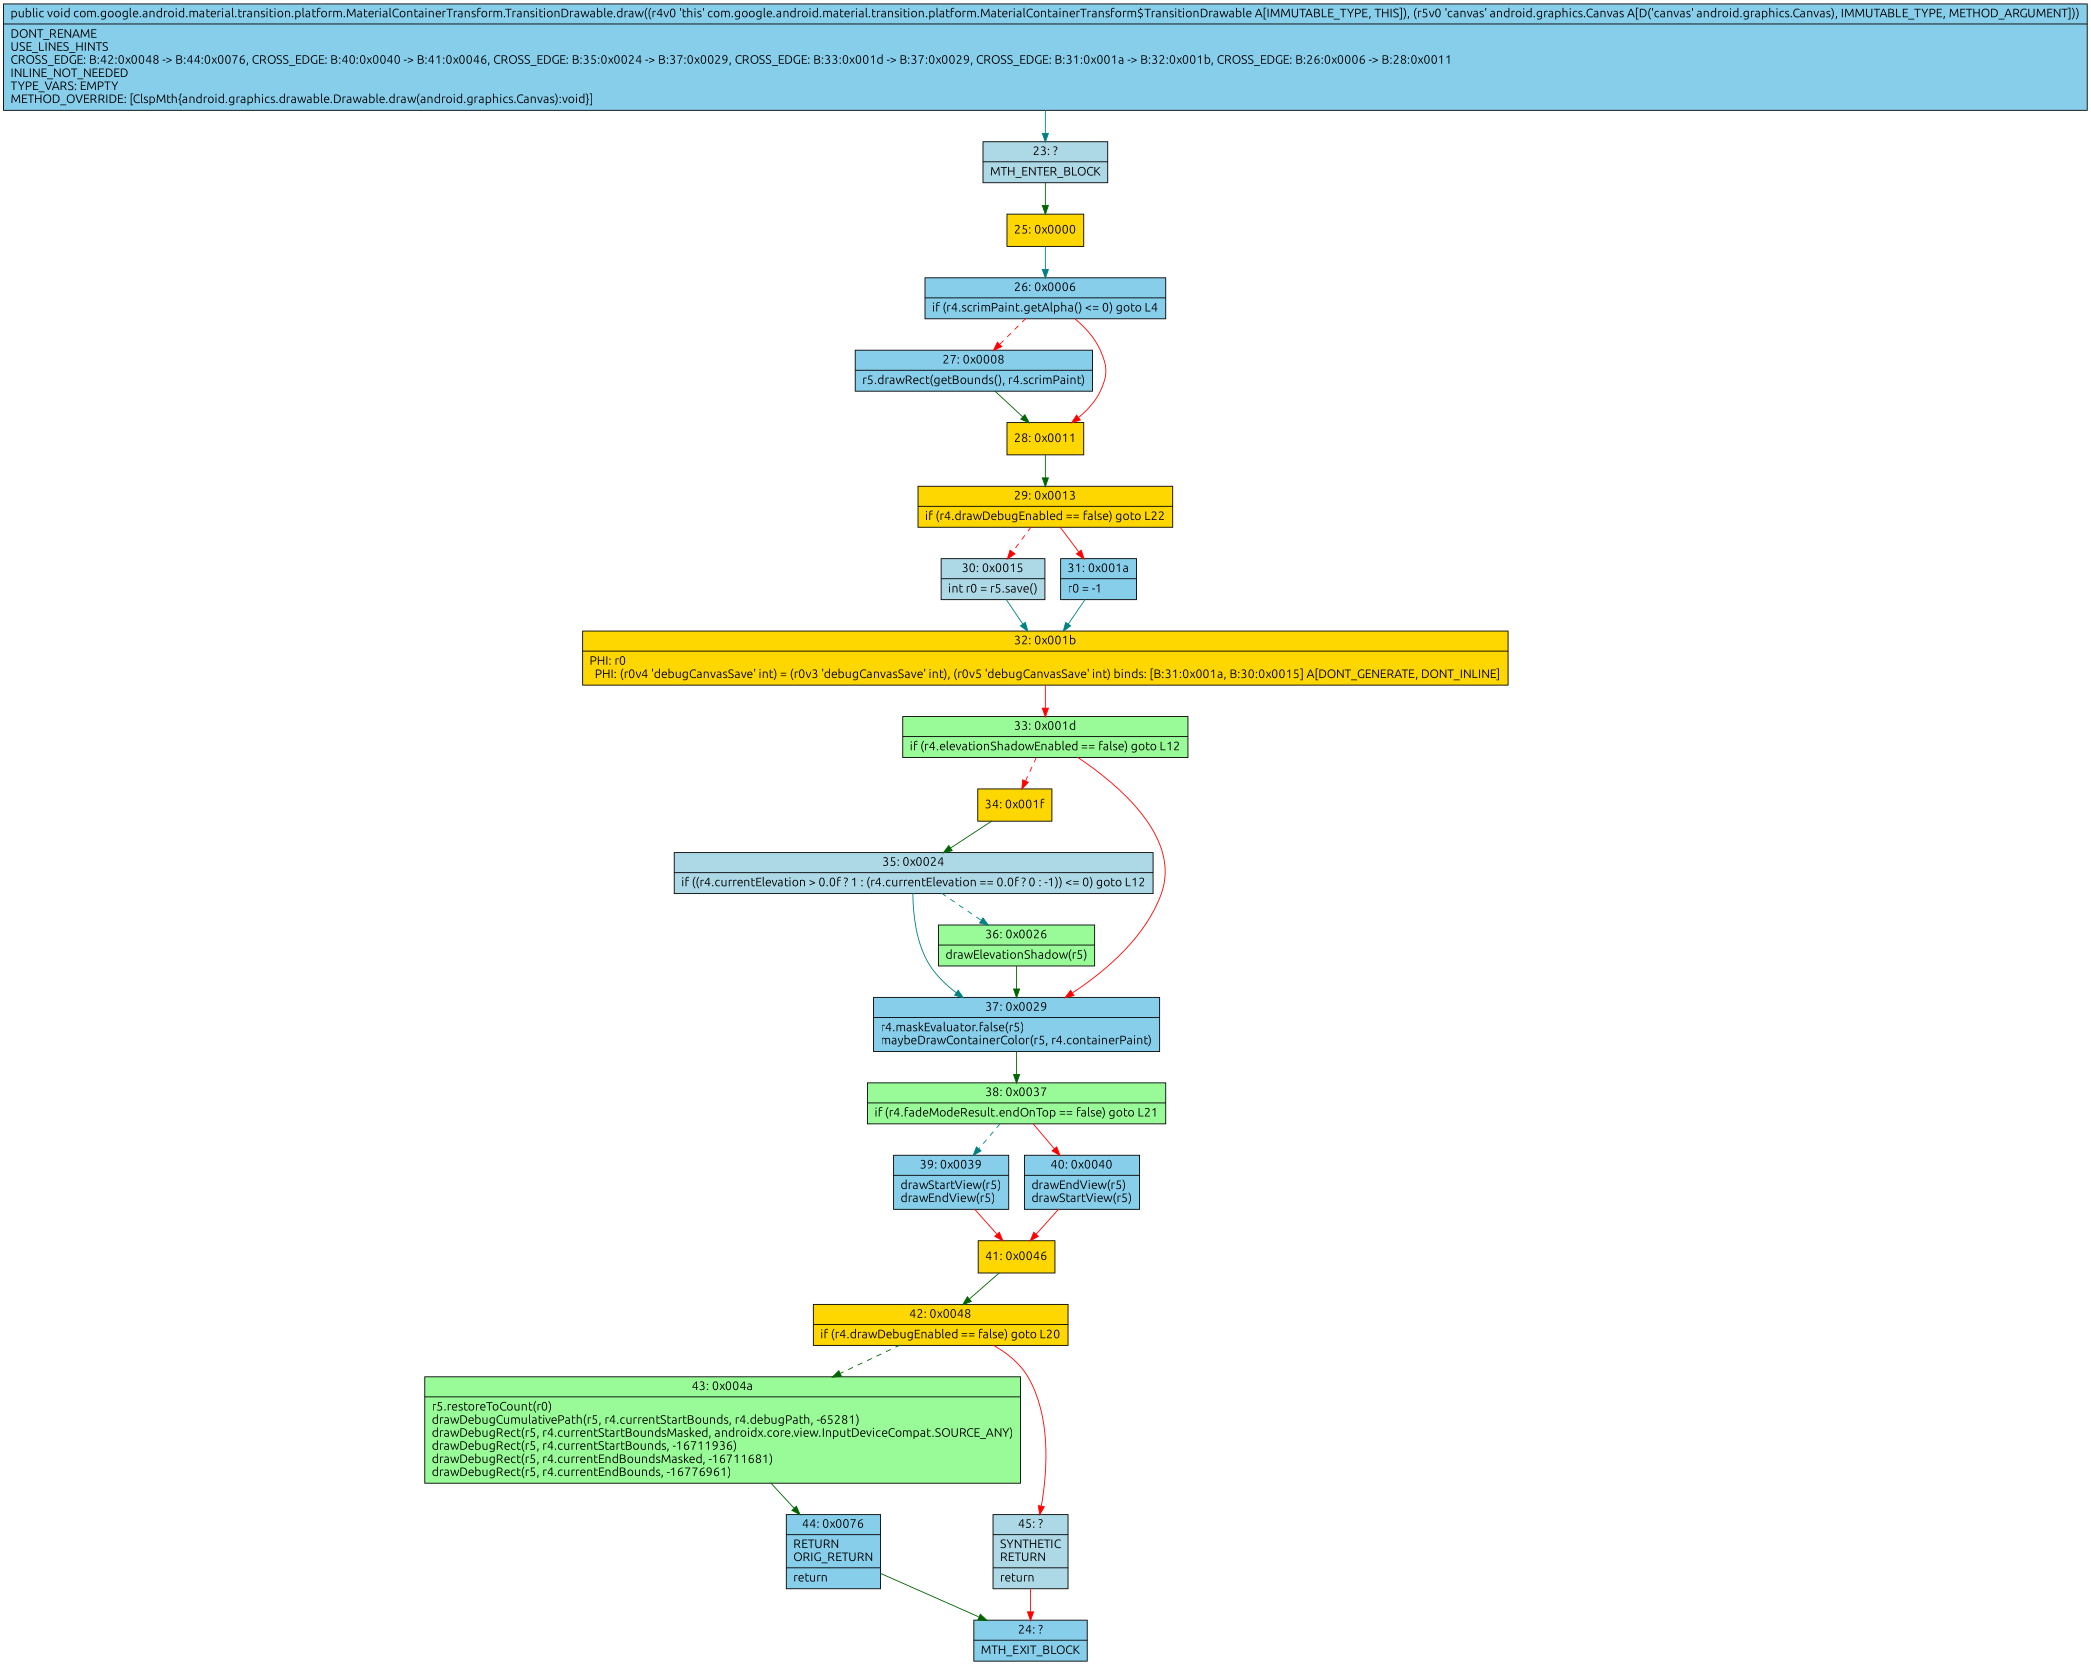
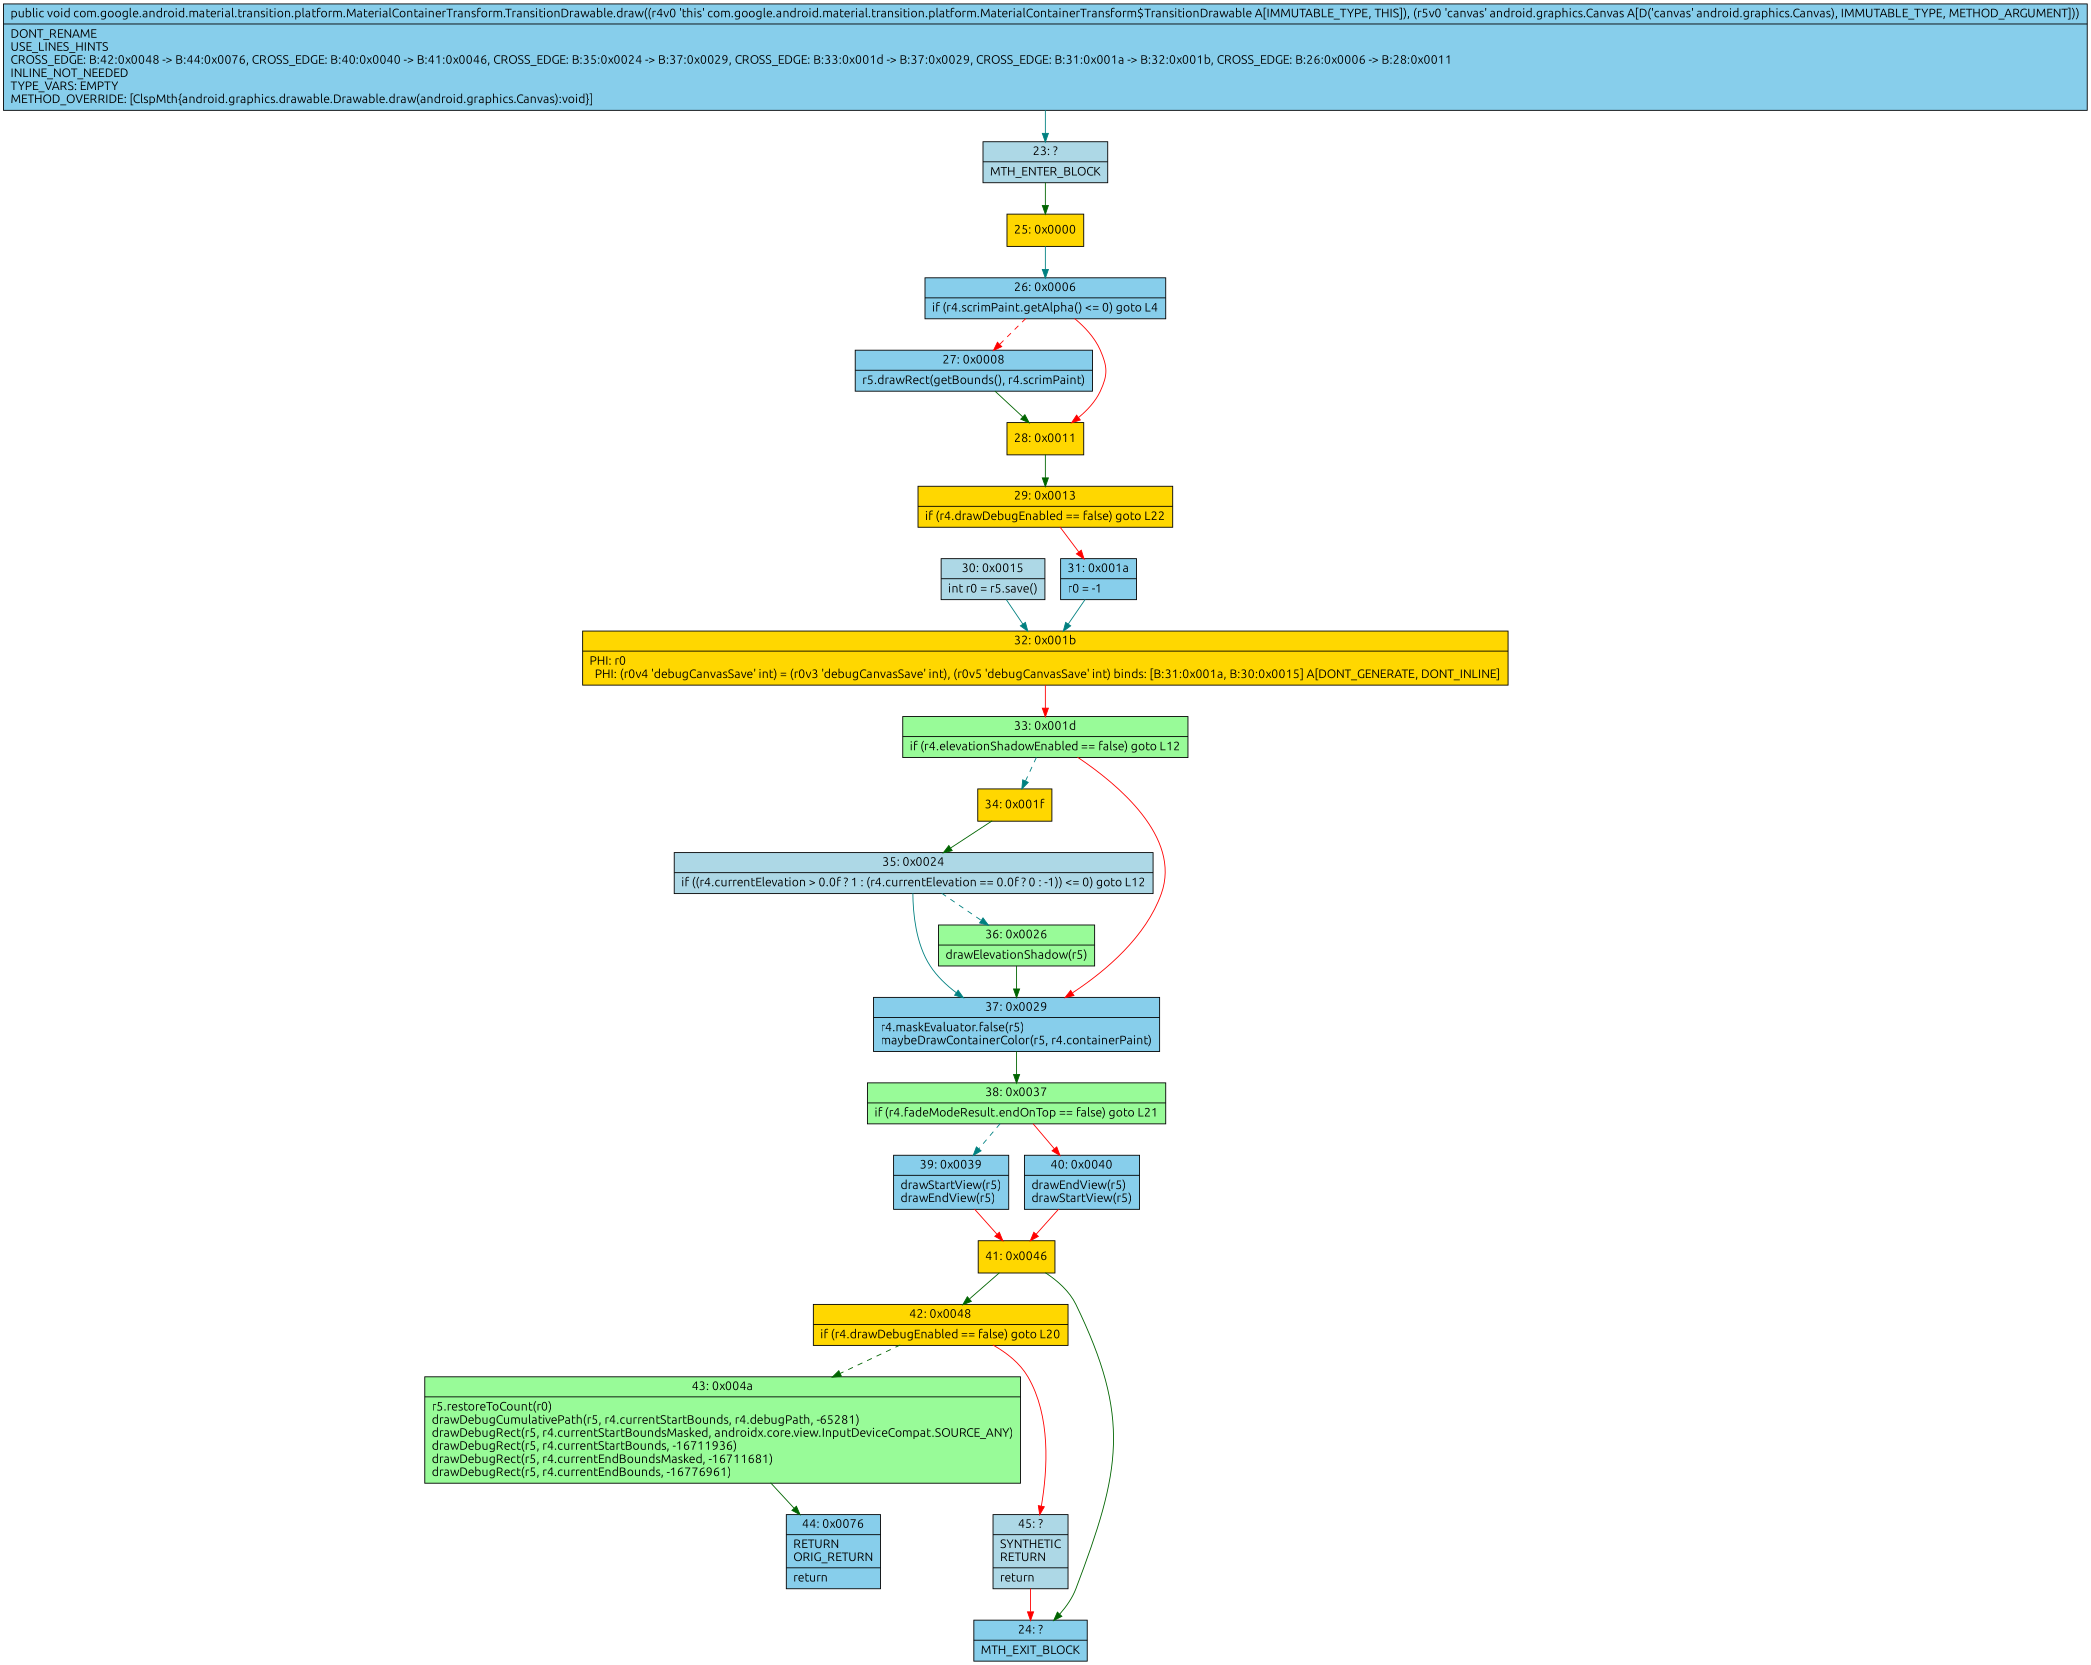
(1022, 539) -> none
(1031, 769) -> (1031, 769)
(930, 1595) -> (1113, 1439)
